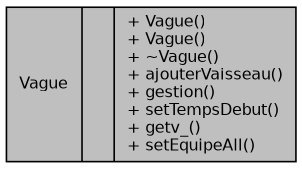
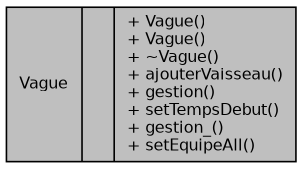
(164, 128) -> (176, 128)
